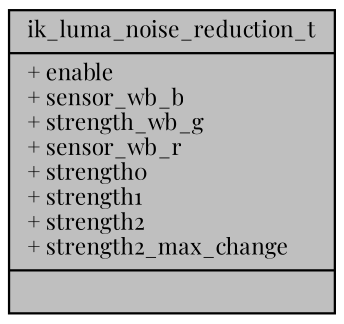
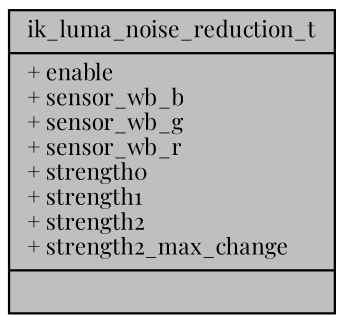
(117, 123) -> (106, 123)
